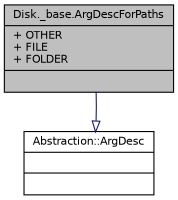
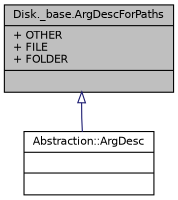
(96, 106) -> (82, 117)
